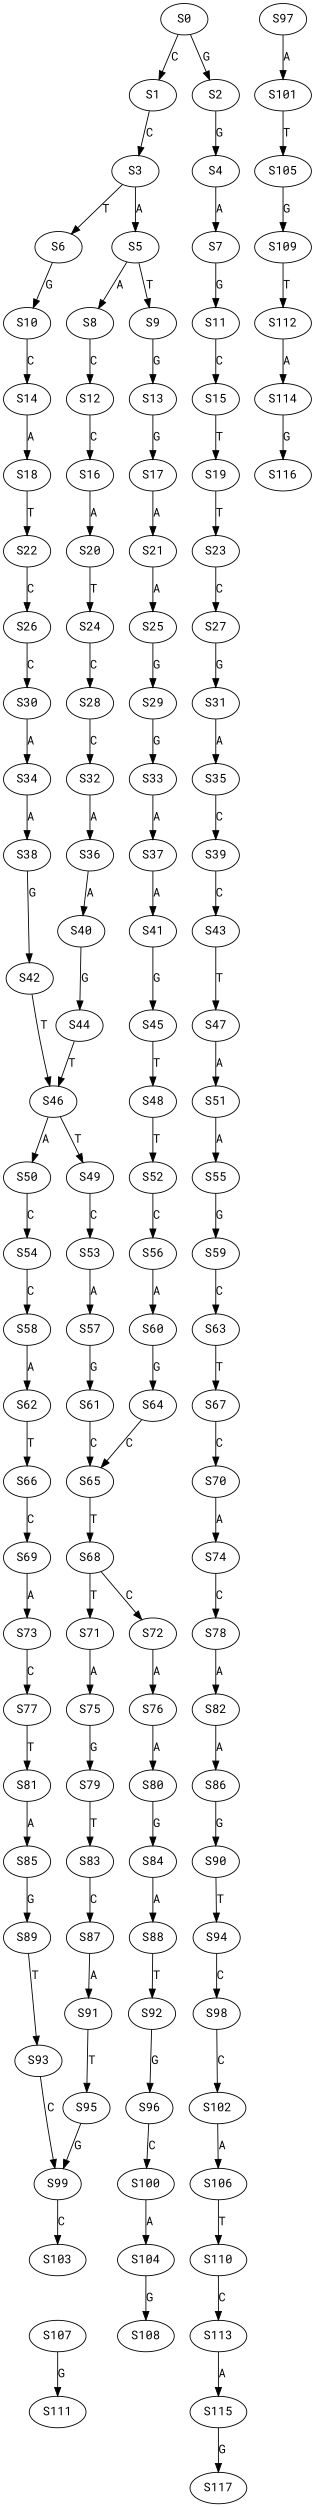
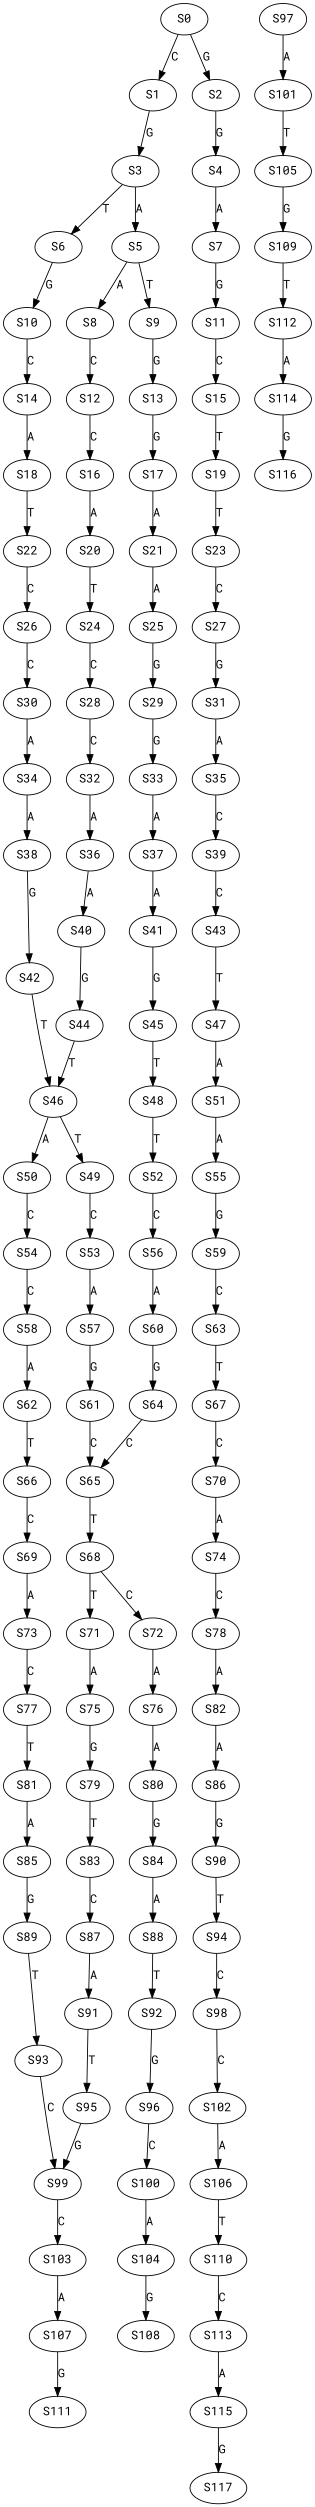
(150, 133) -> (150, 133)
none -> (58, 2294)
